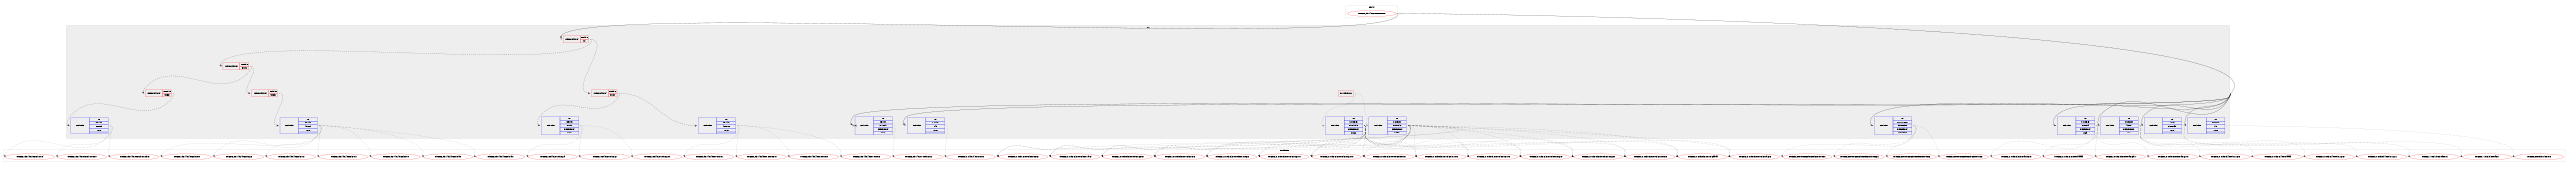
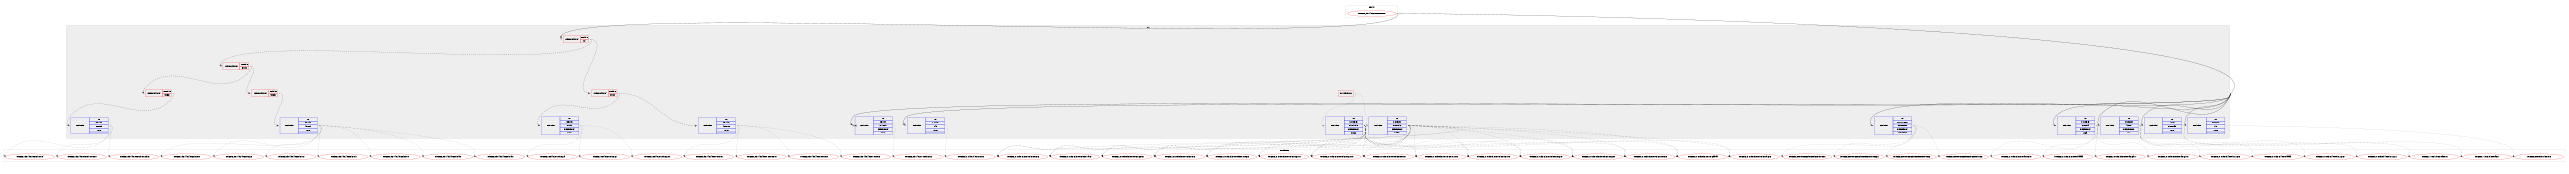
(1023, 157) -> (1023, 157)
